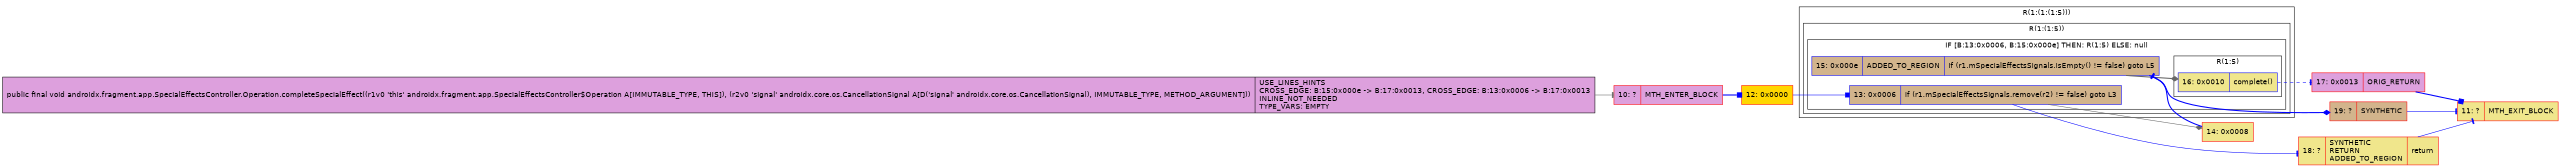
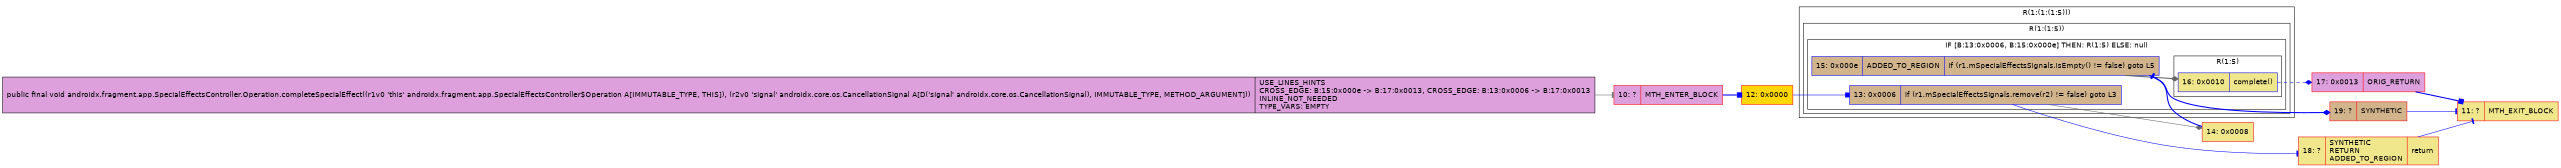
(2298, 82) -> (2298, 82)
